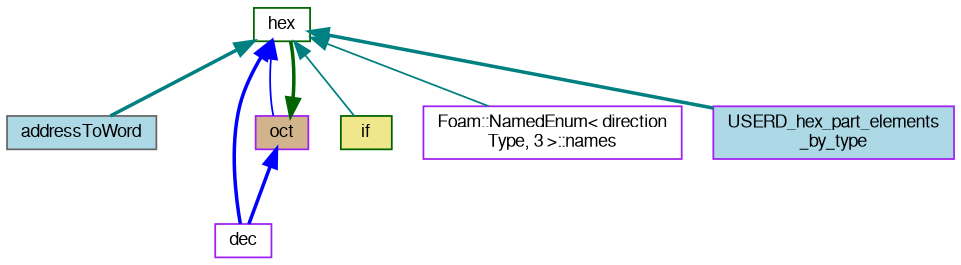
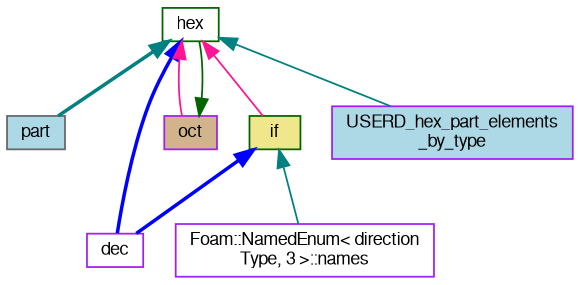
(294, 70) -> (202, 70)
(521, 72) -> (313, 75)
(408, 75) -> (291, 196)
(330, 85) -> (238, 85)
(270, 88) -> (179, 88)
(82, 133) -> (36, 133)
(260, 195) -> (188, 197)
